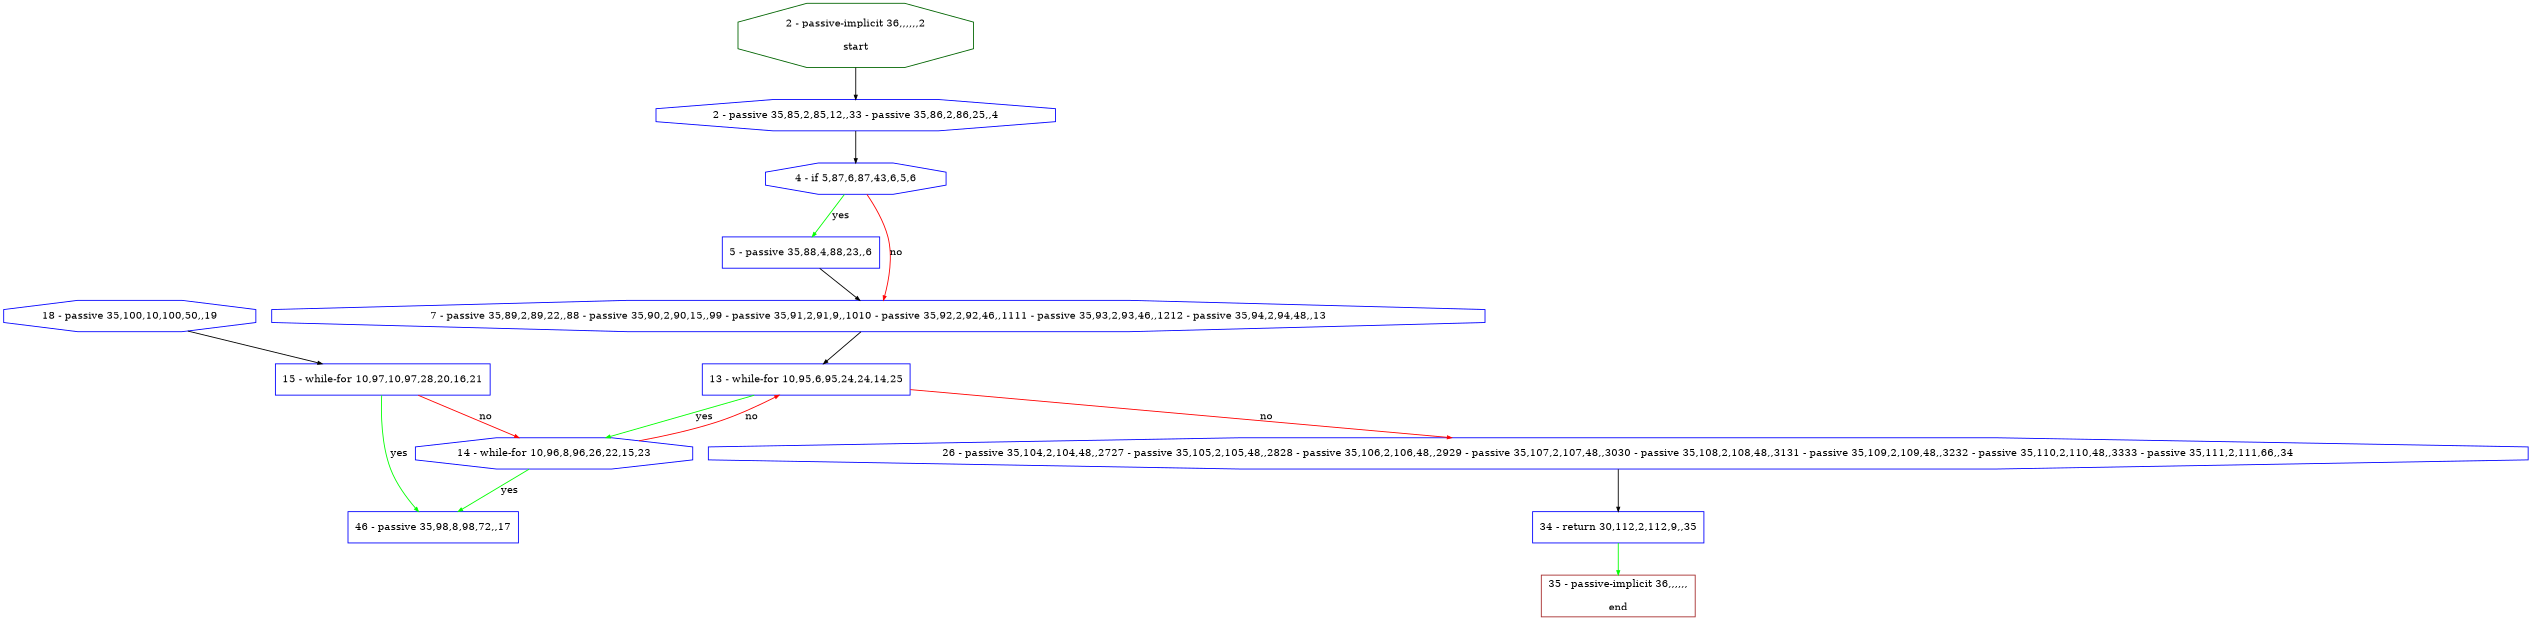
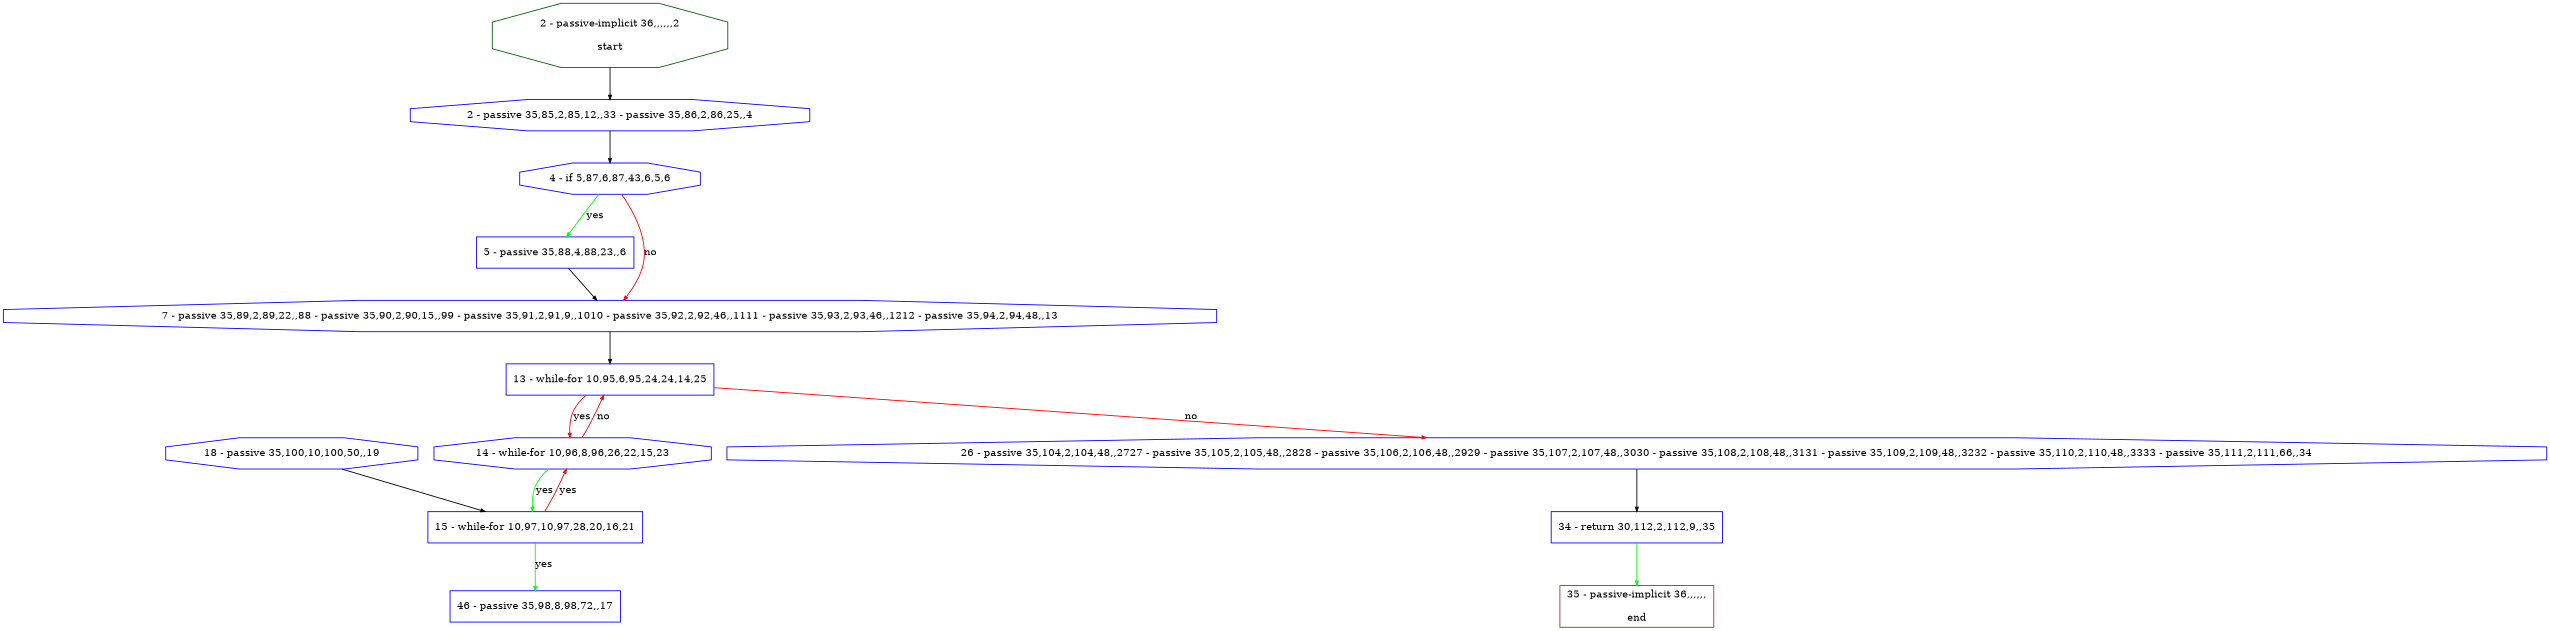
(486, 416) -> (568, 490)
(682, 416) -> (573, 412)
(496, 489) -> (536, 486)
